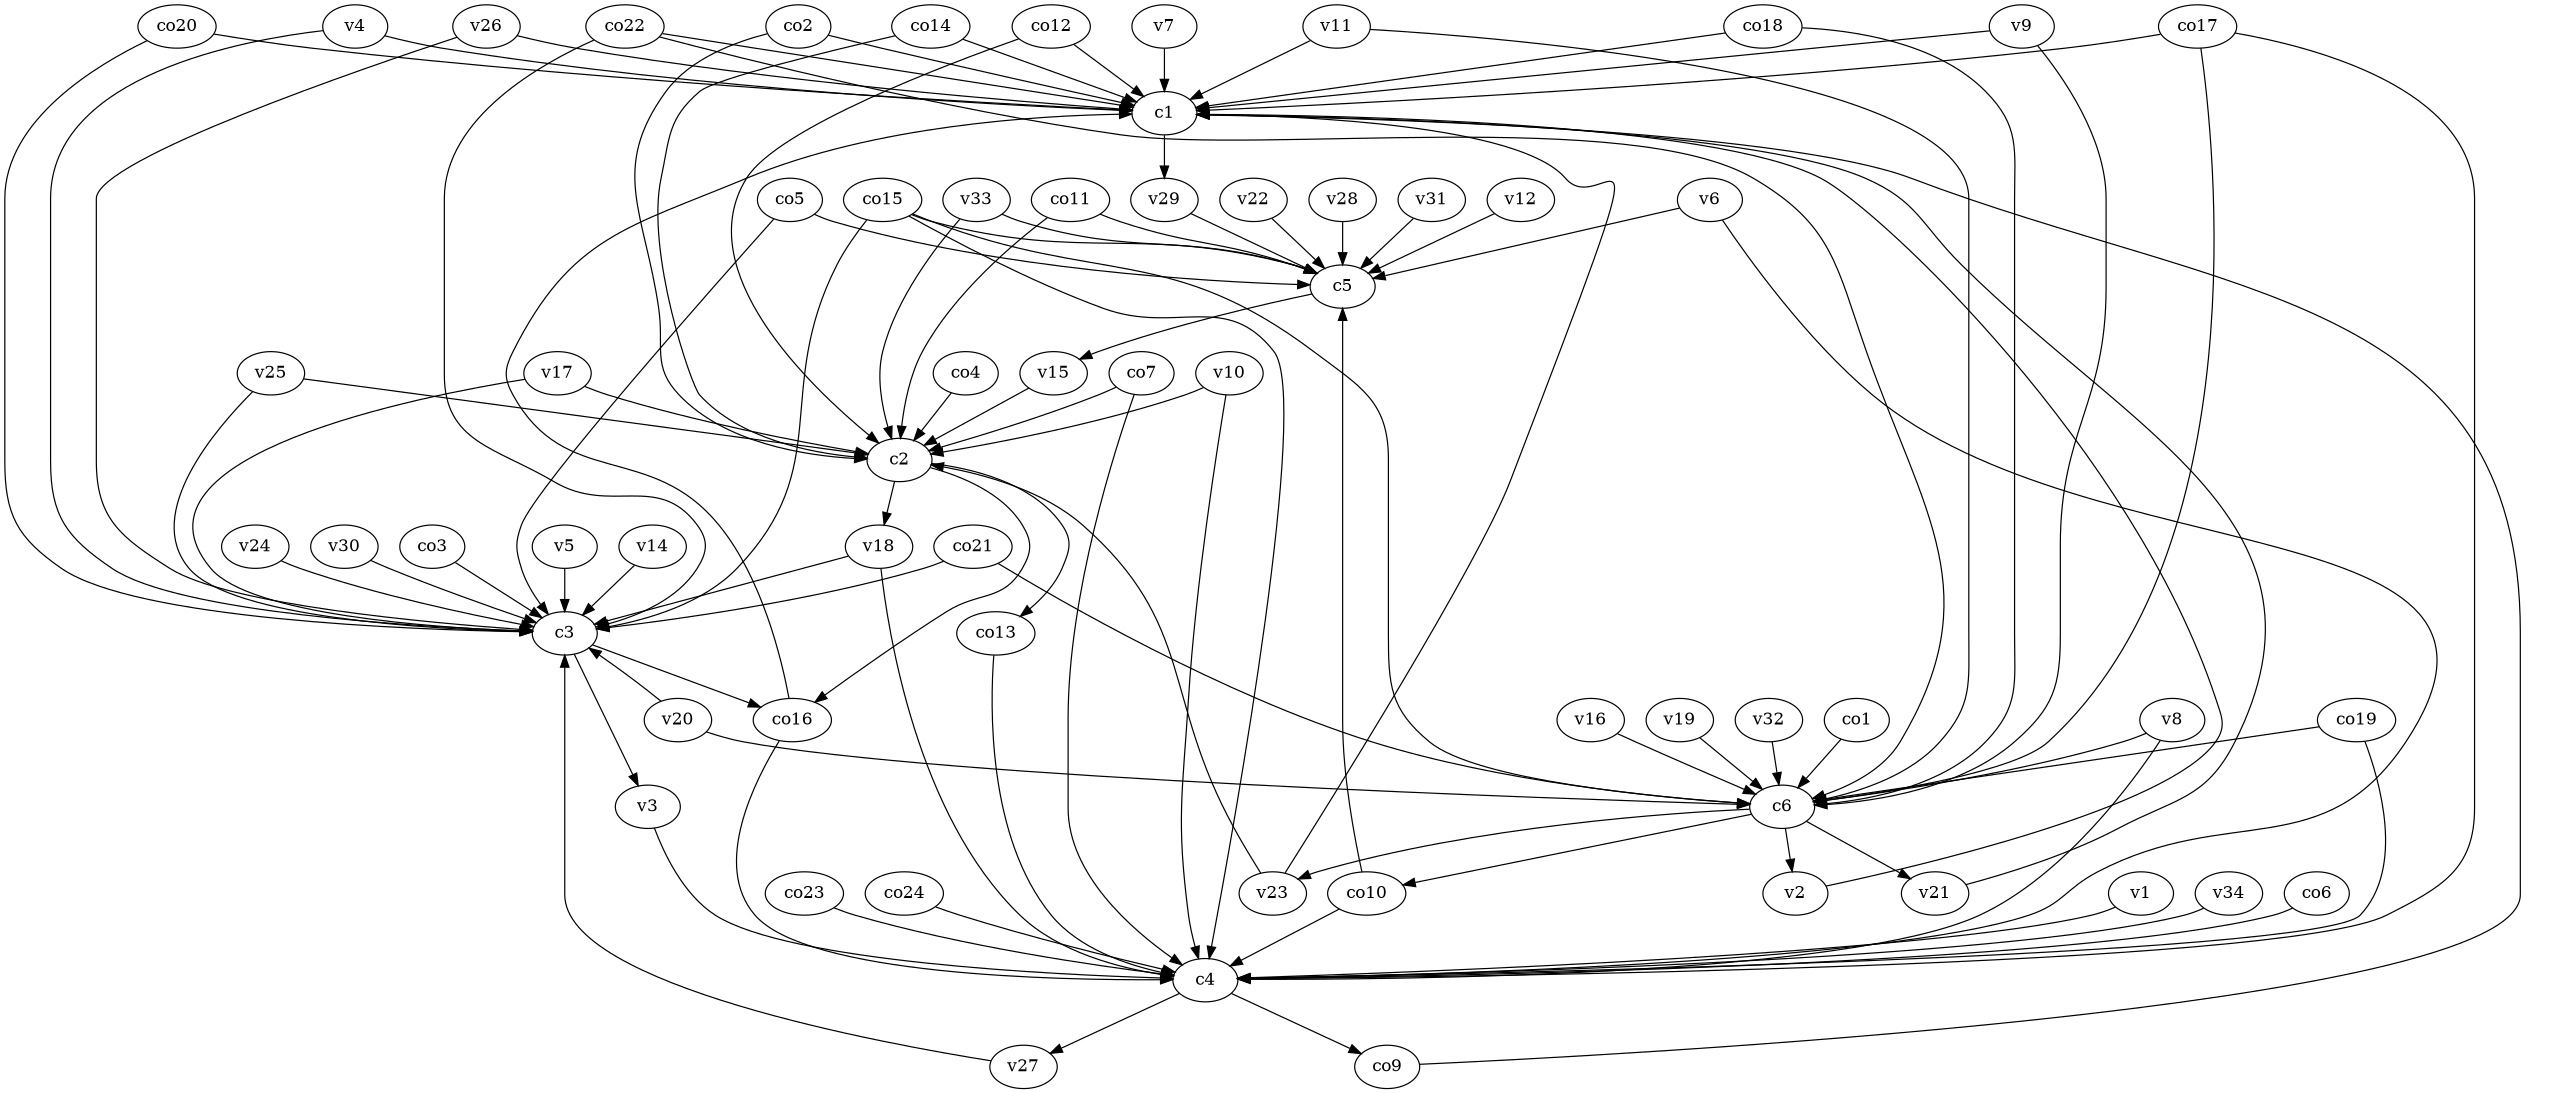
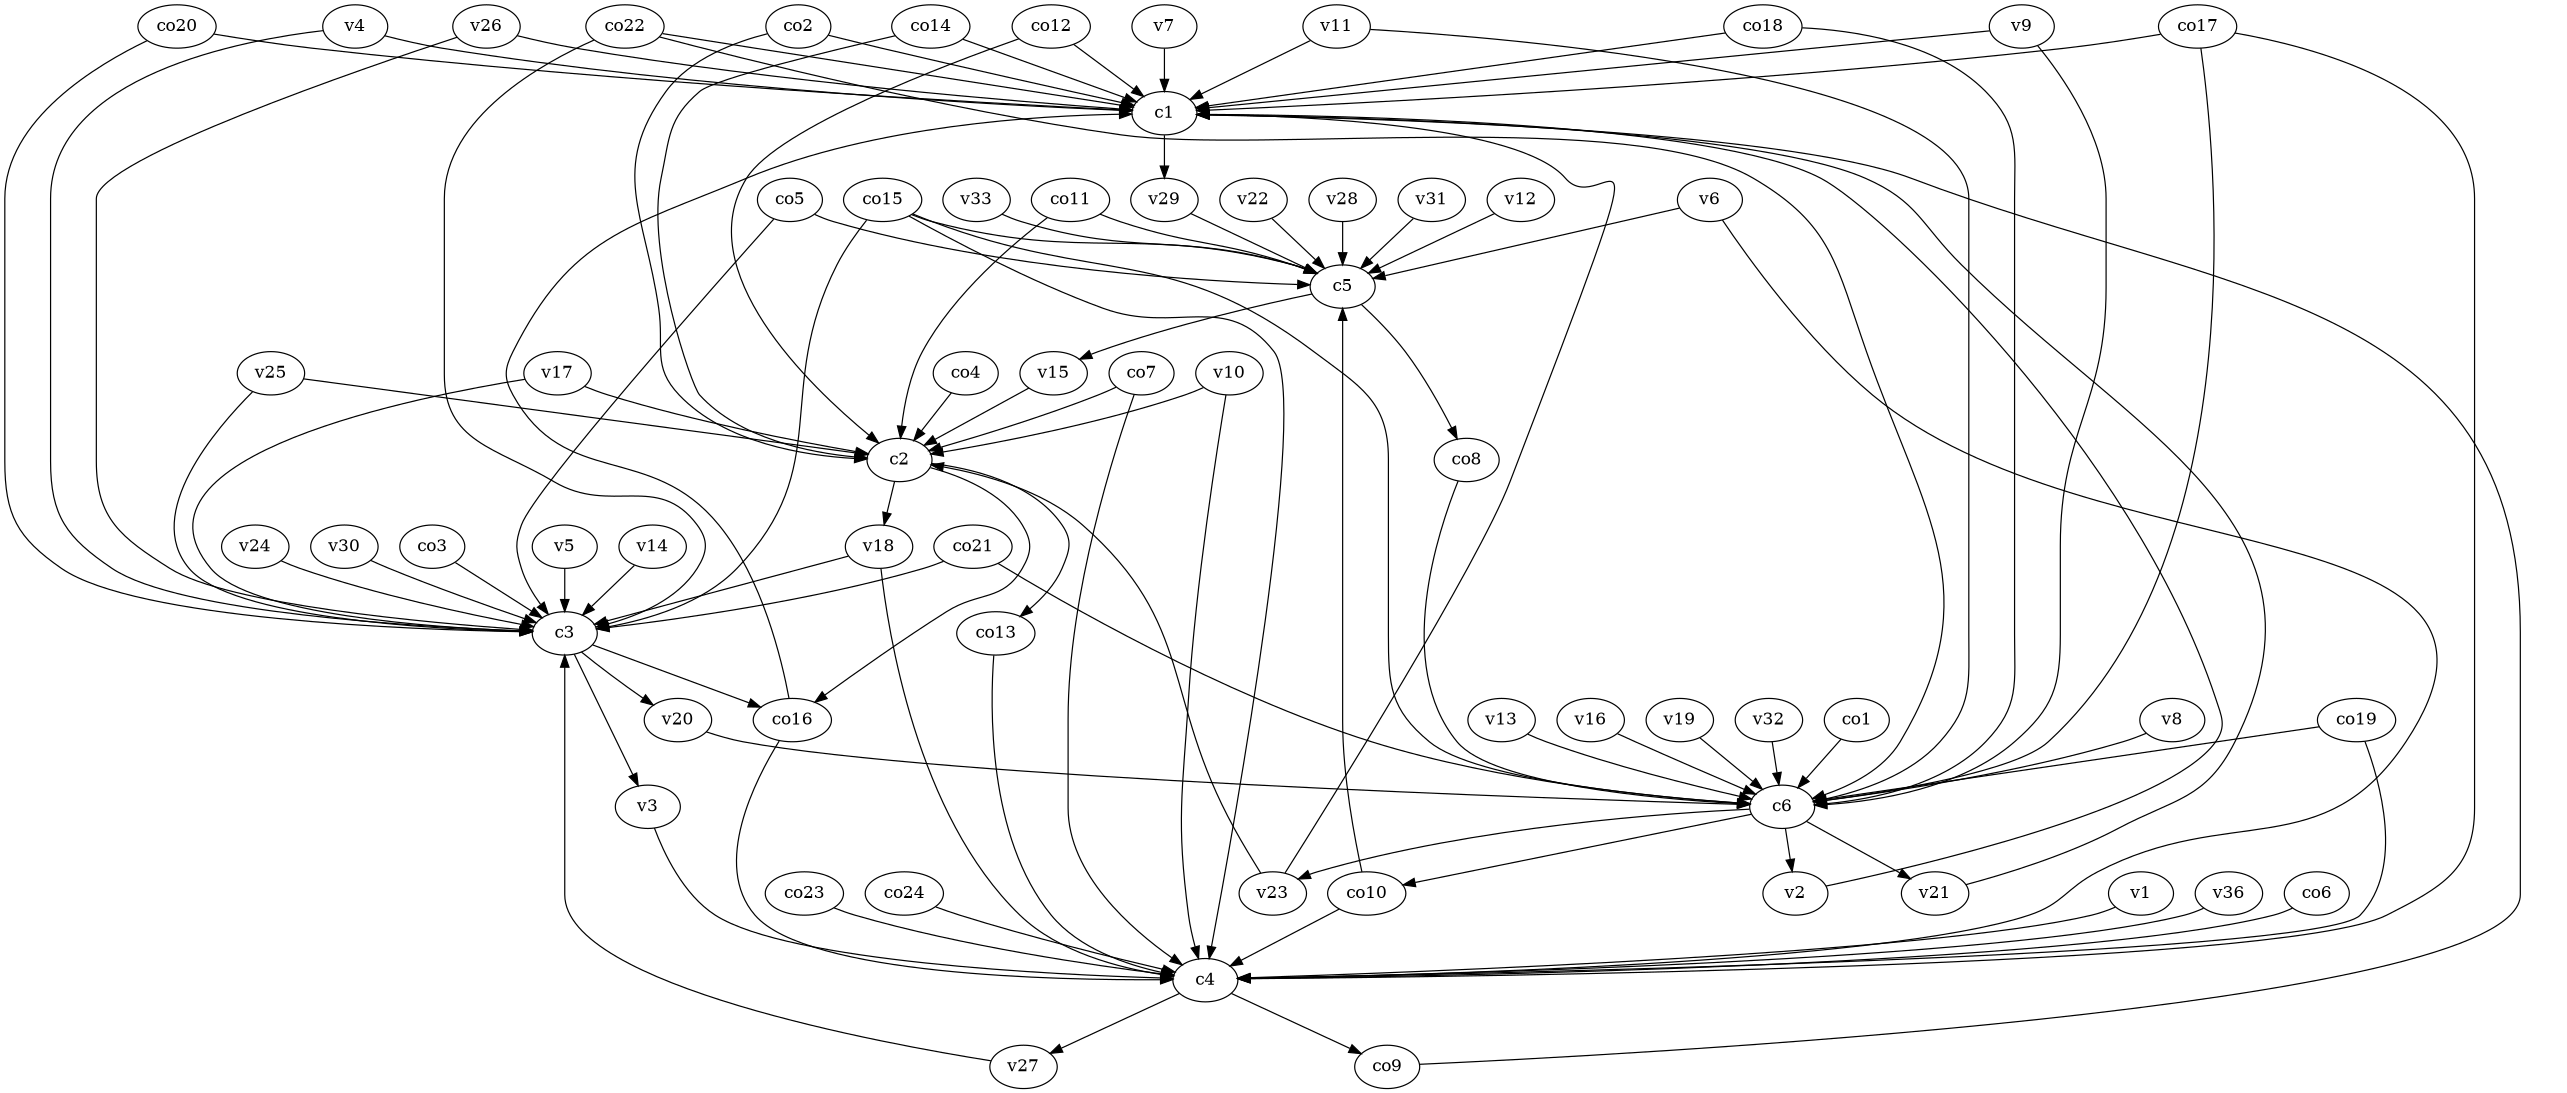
(896, 315) -> none
none -> (1467, 460)
(631, 678) -> (612, 676)
none -> (1502, 720)
(2229, 893) -> (2229, 893)
(1963, 921) -> none
